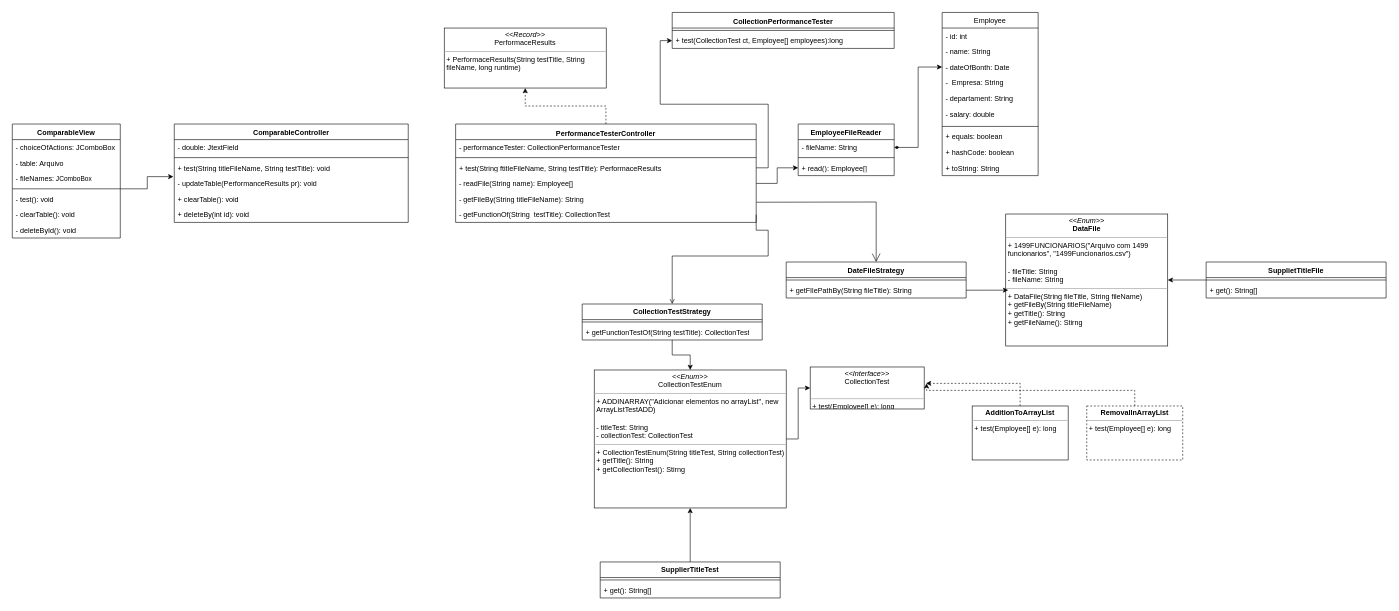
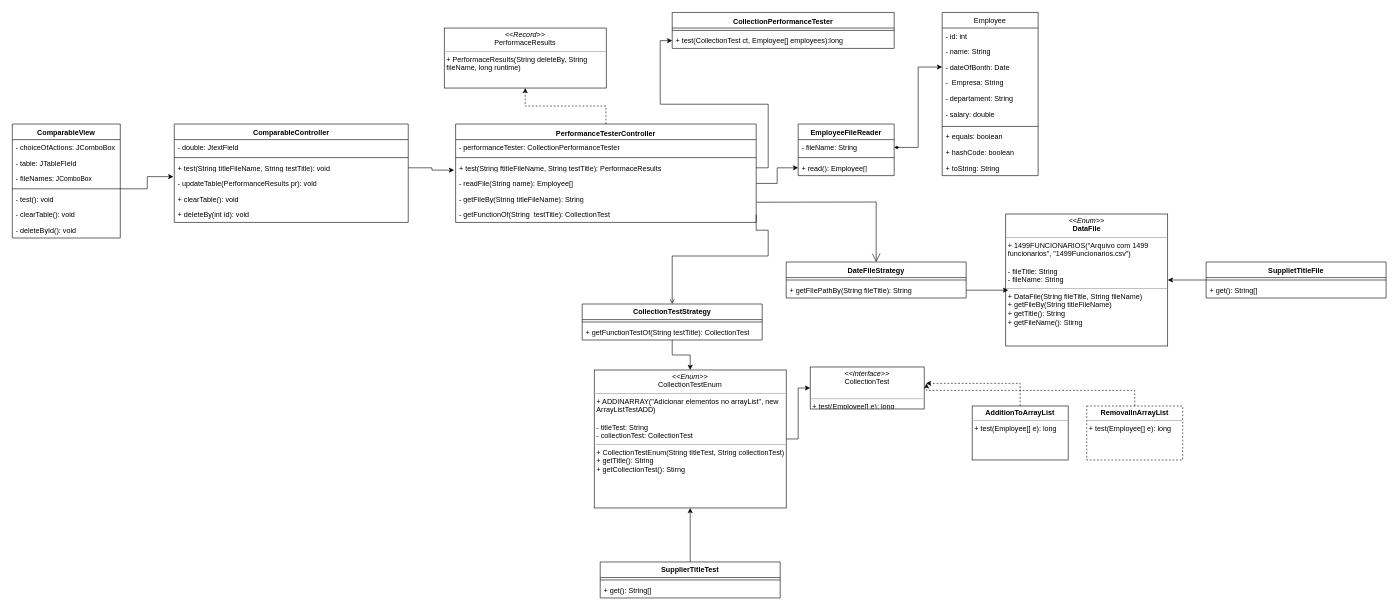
(526, 45) -> (526, 45)
(43, 164) -> (51, 164)
none -> (448, 170)
